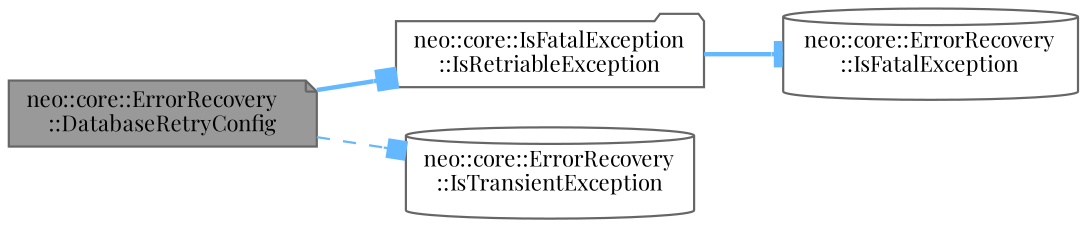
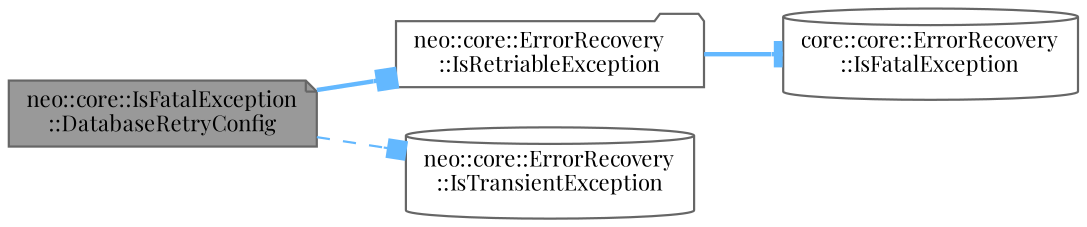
(550, 54) -> (550, 54)
(931, 54) -> (931, 54)
(163, 114) -> (163, 114)
